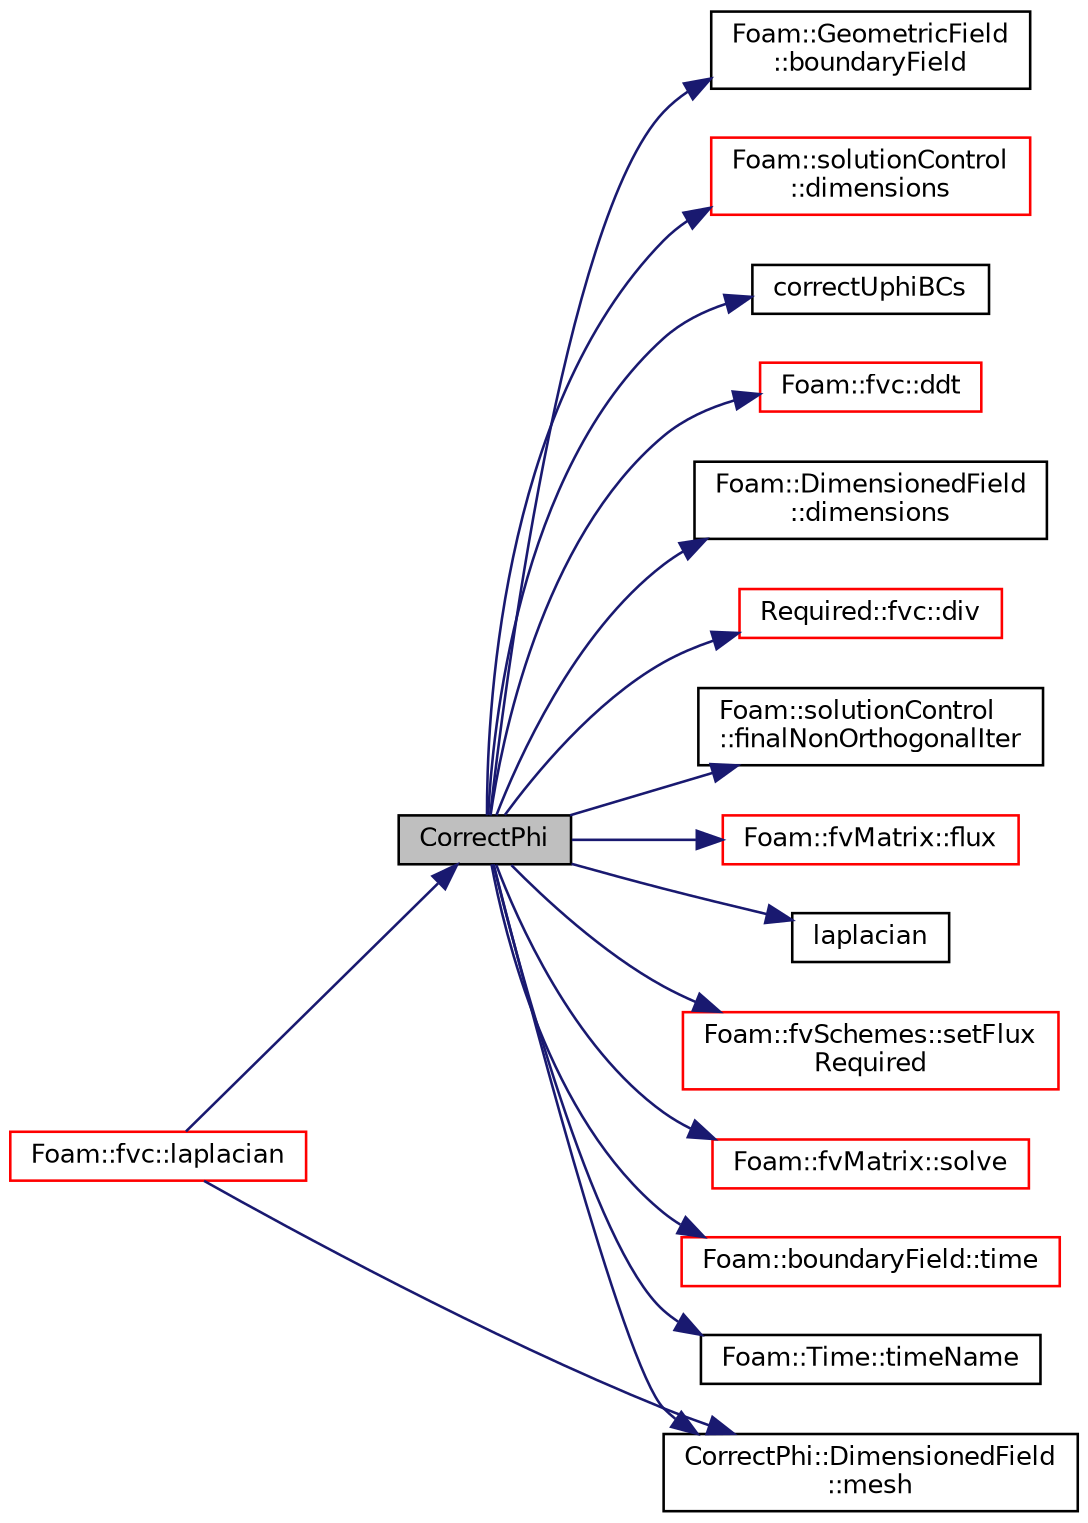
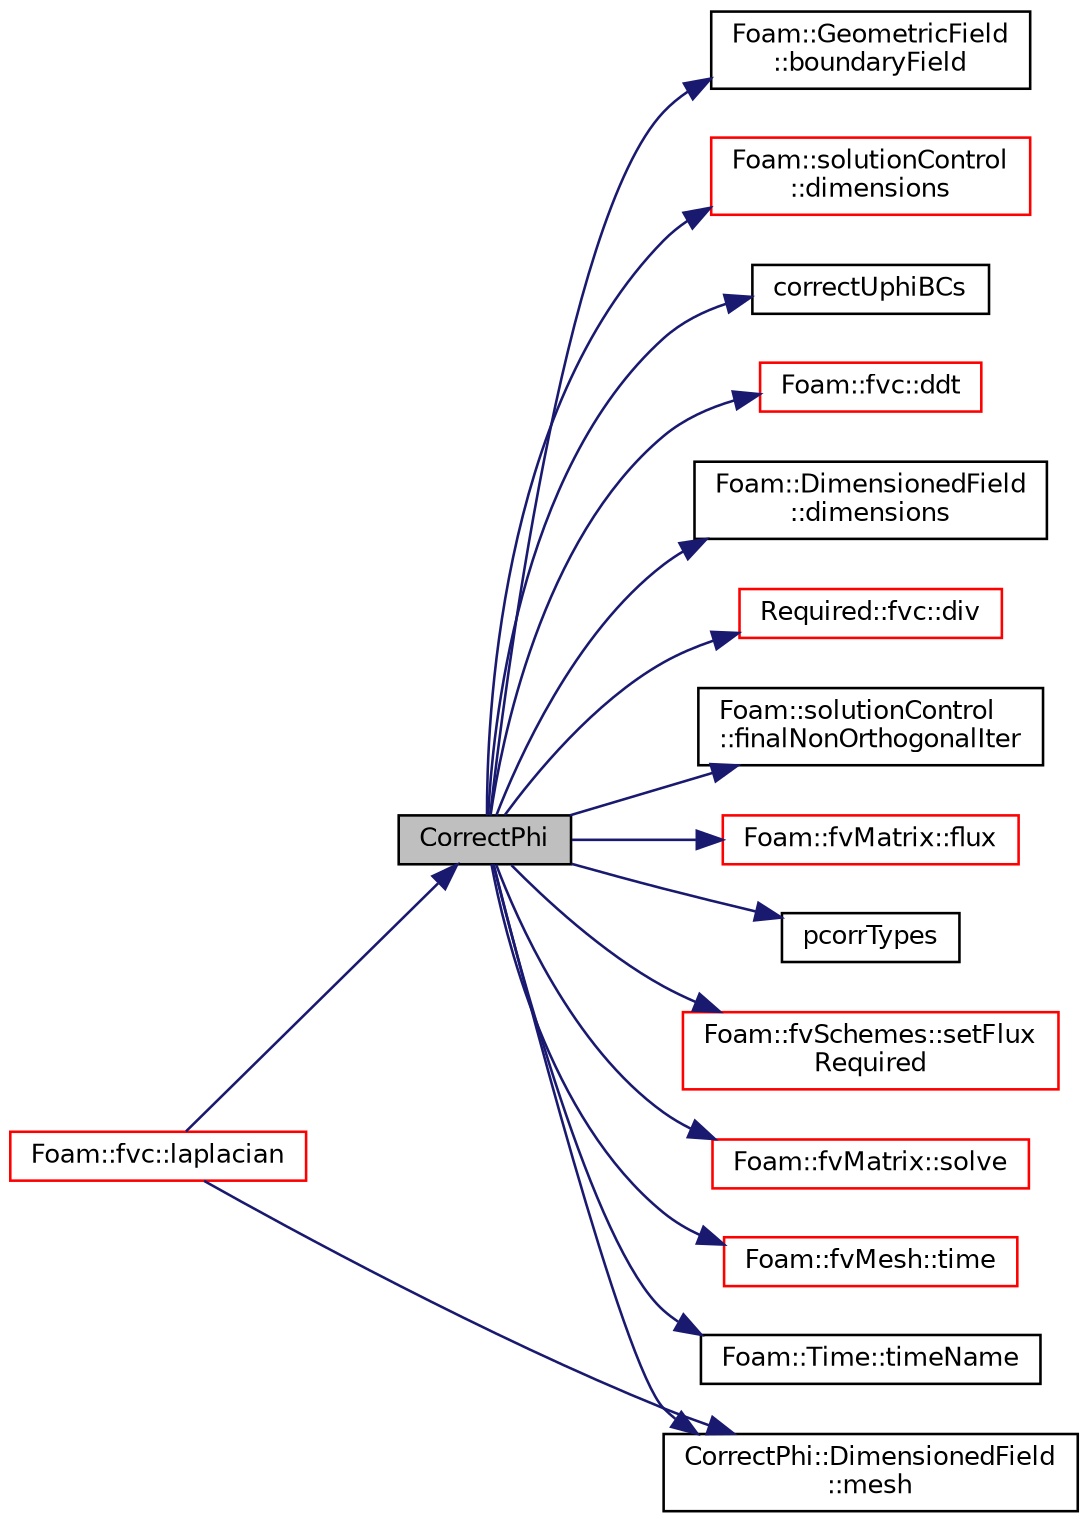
(871, 938) -> (871, 938)
(871, 1262) -> (871, 1262)
